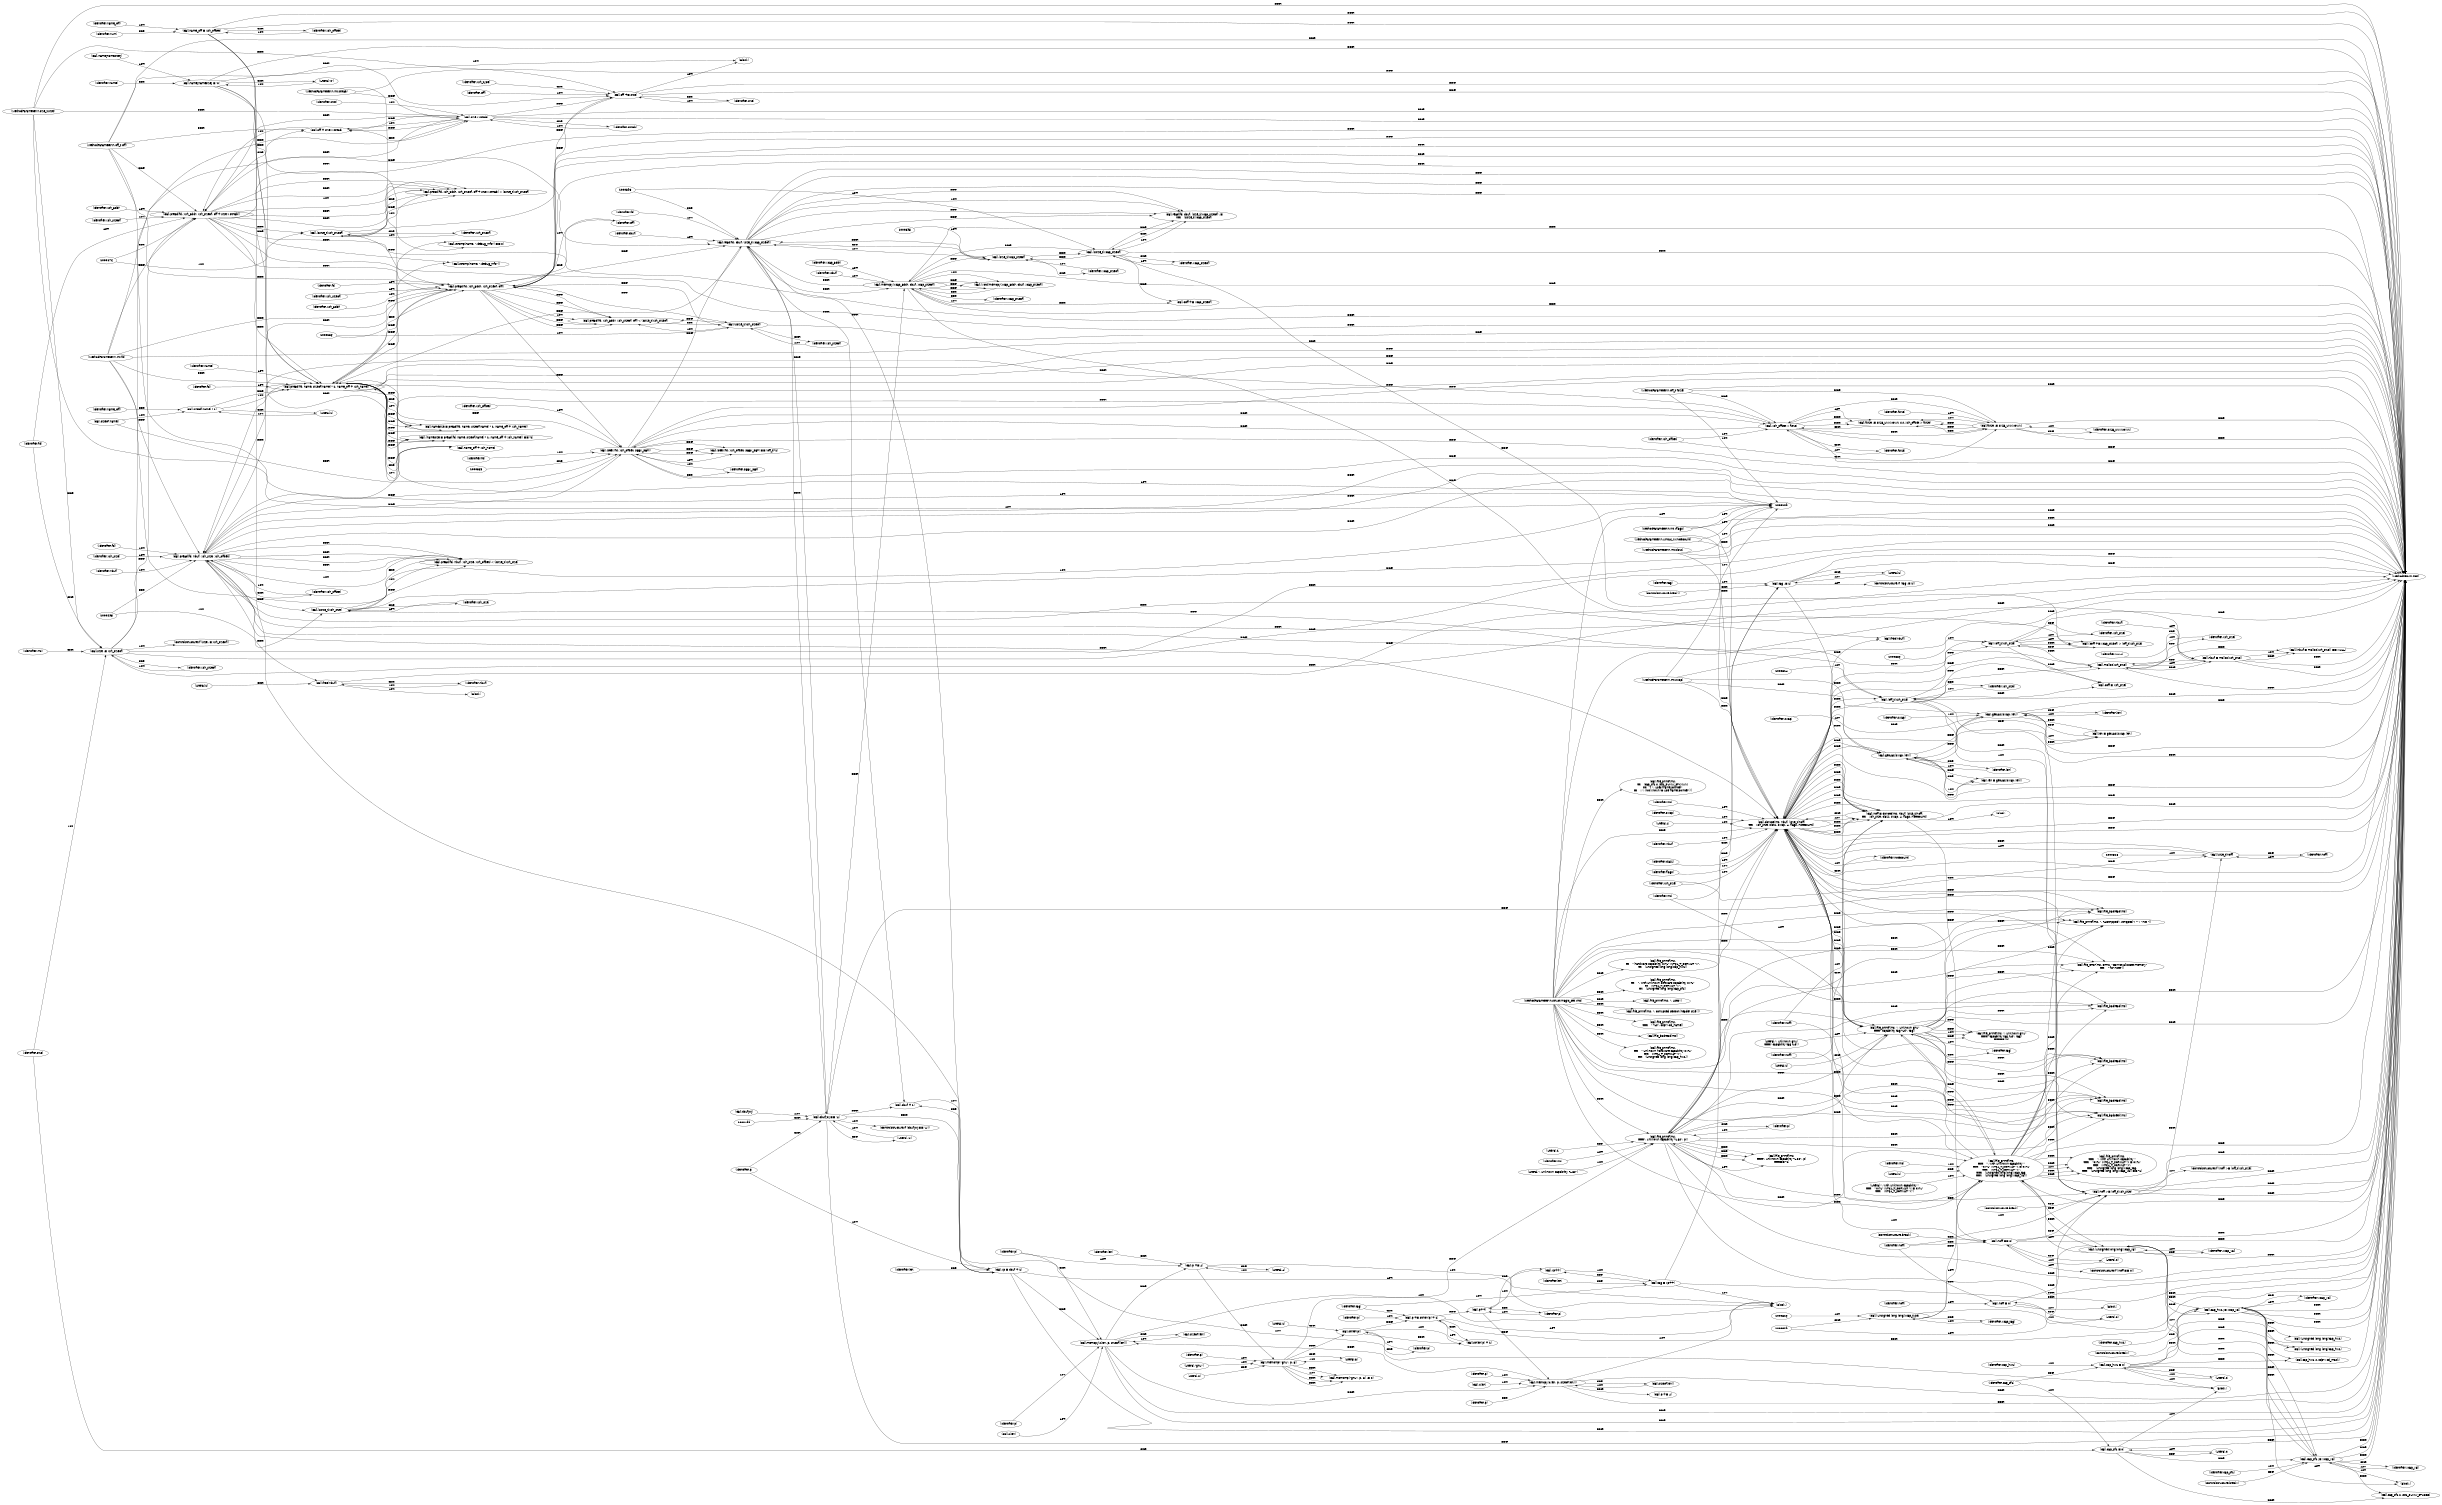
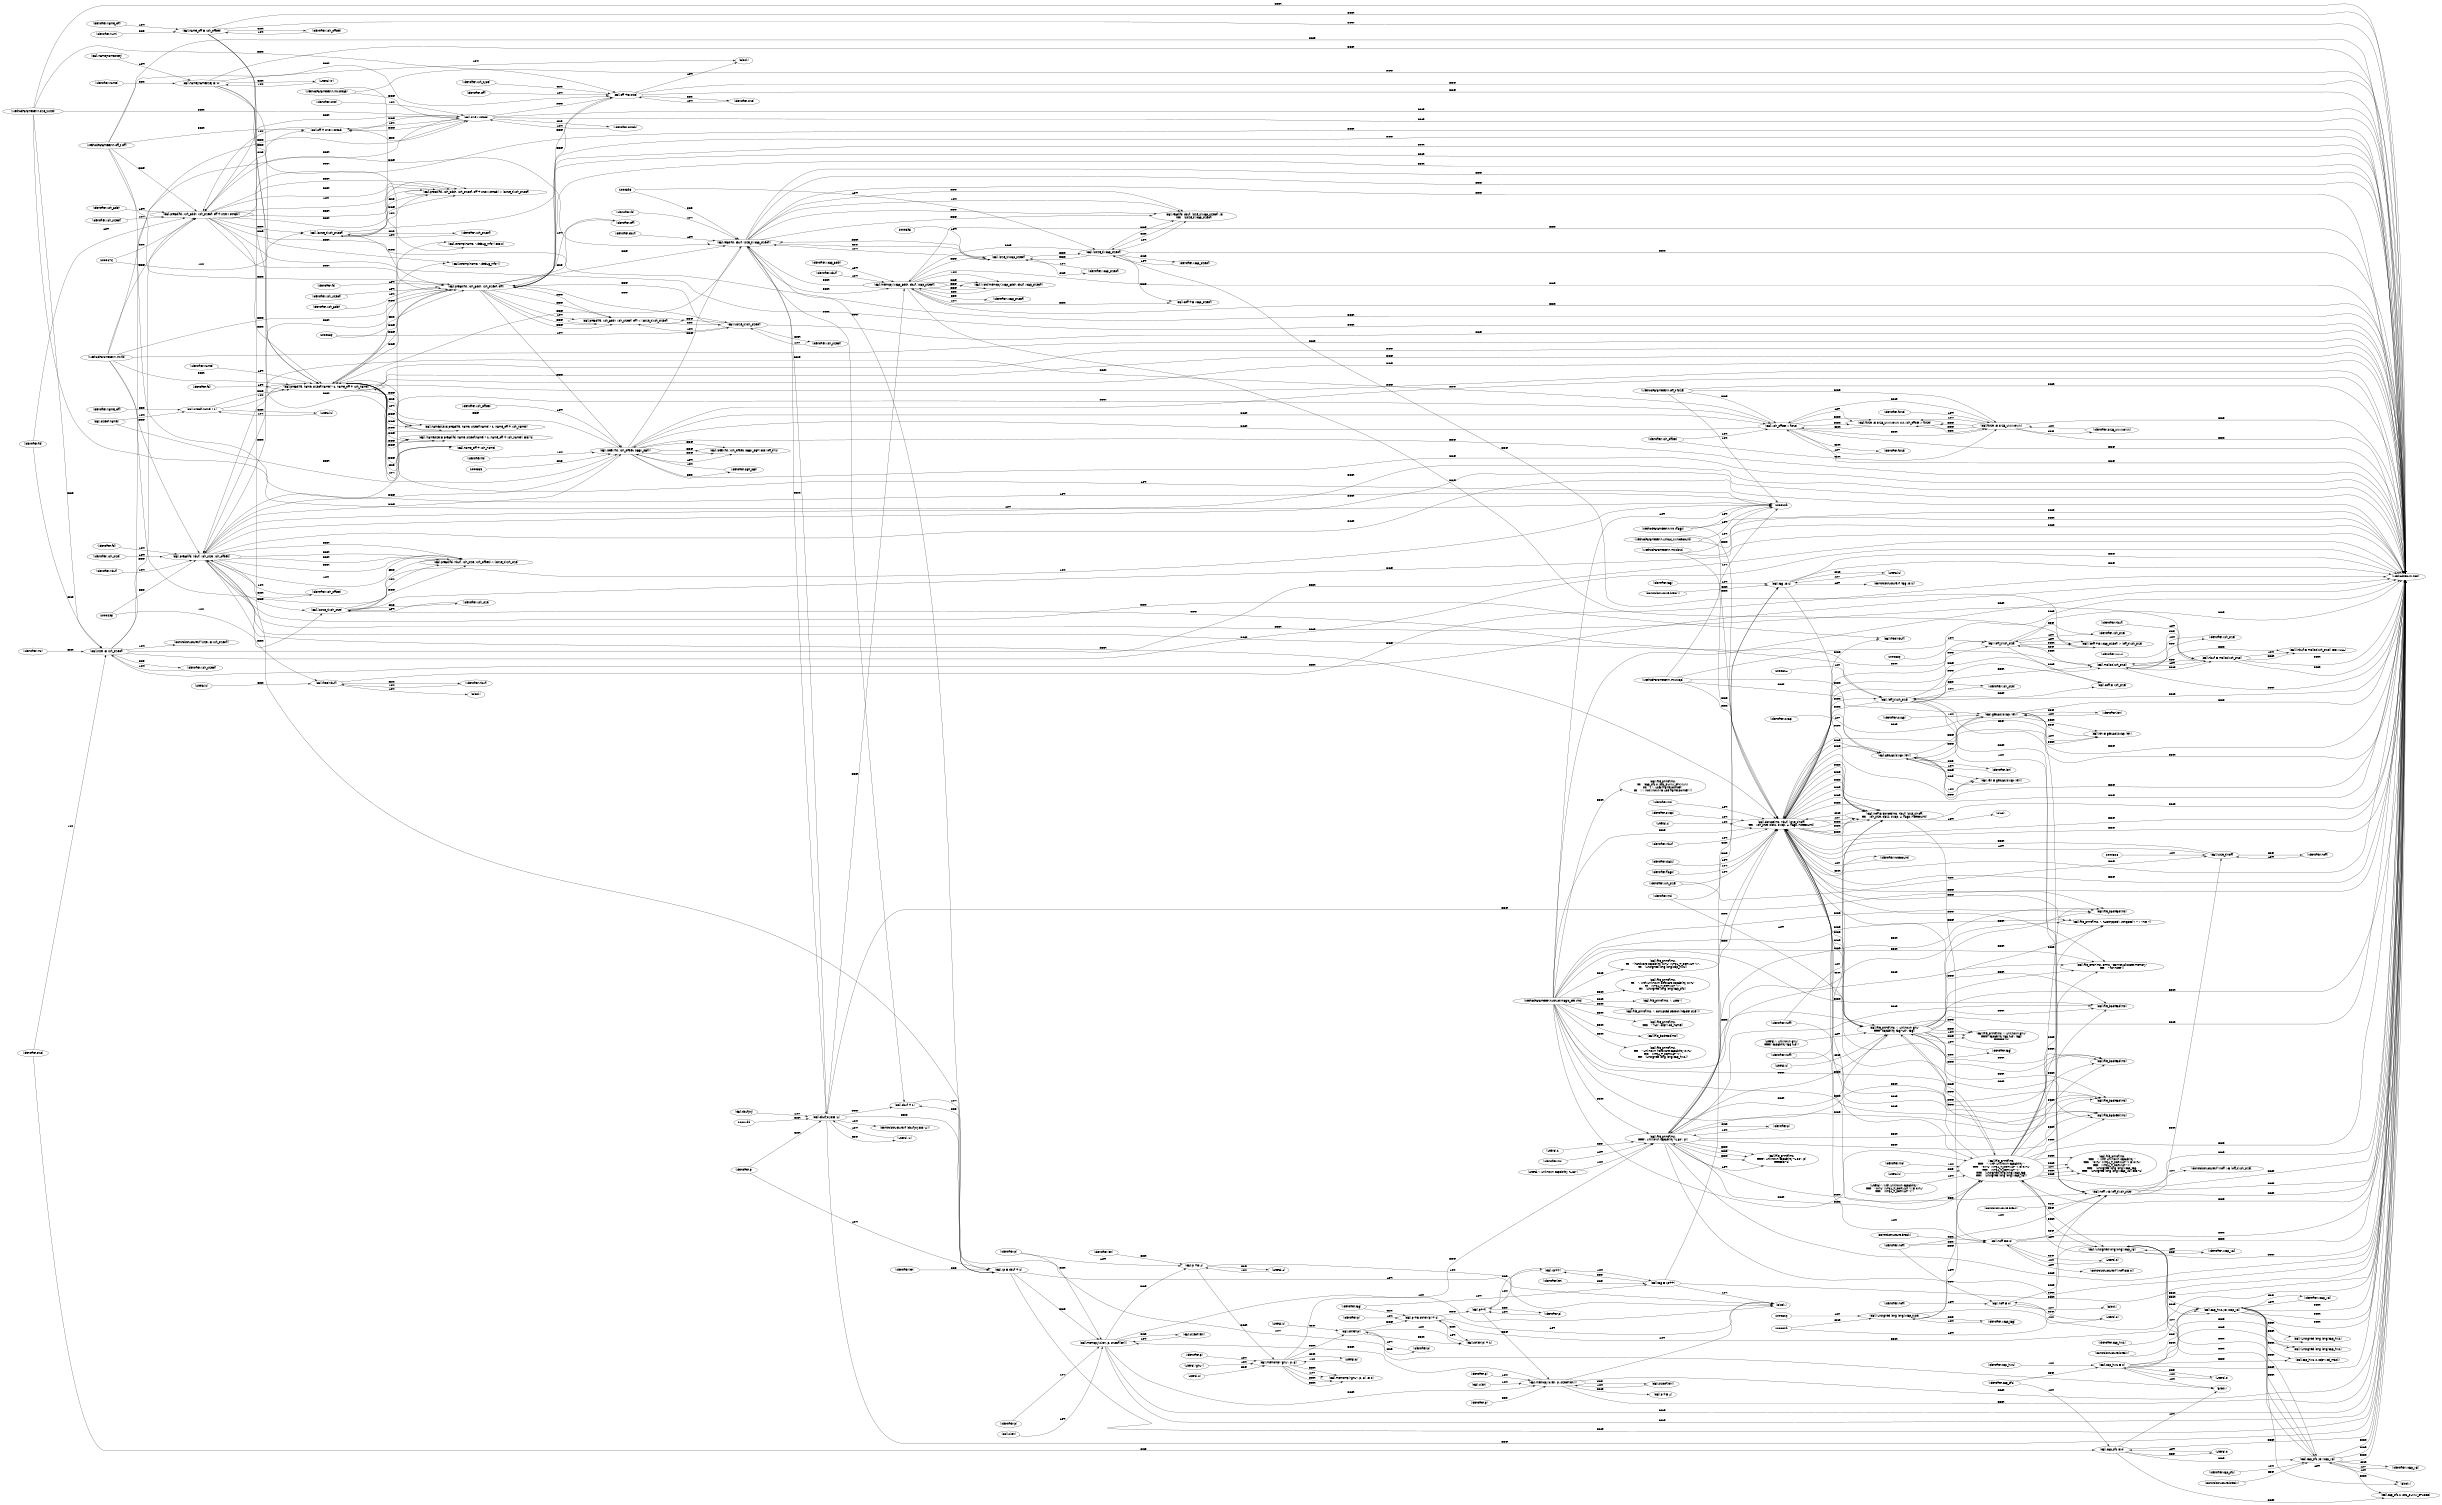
(744, 470) -> (744, 470)
